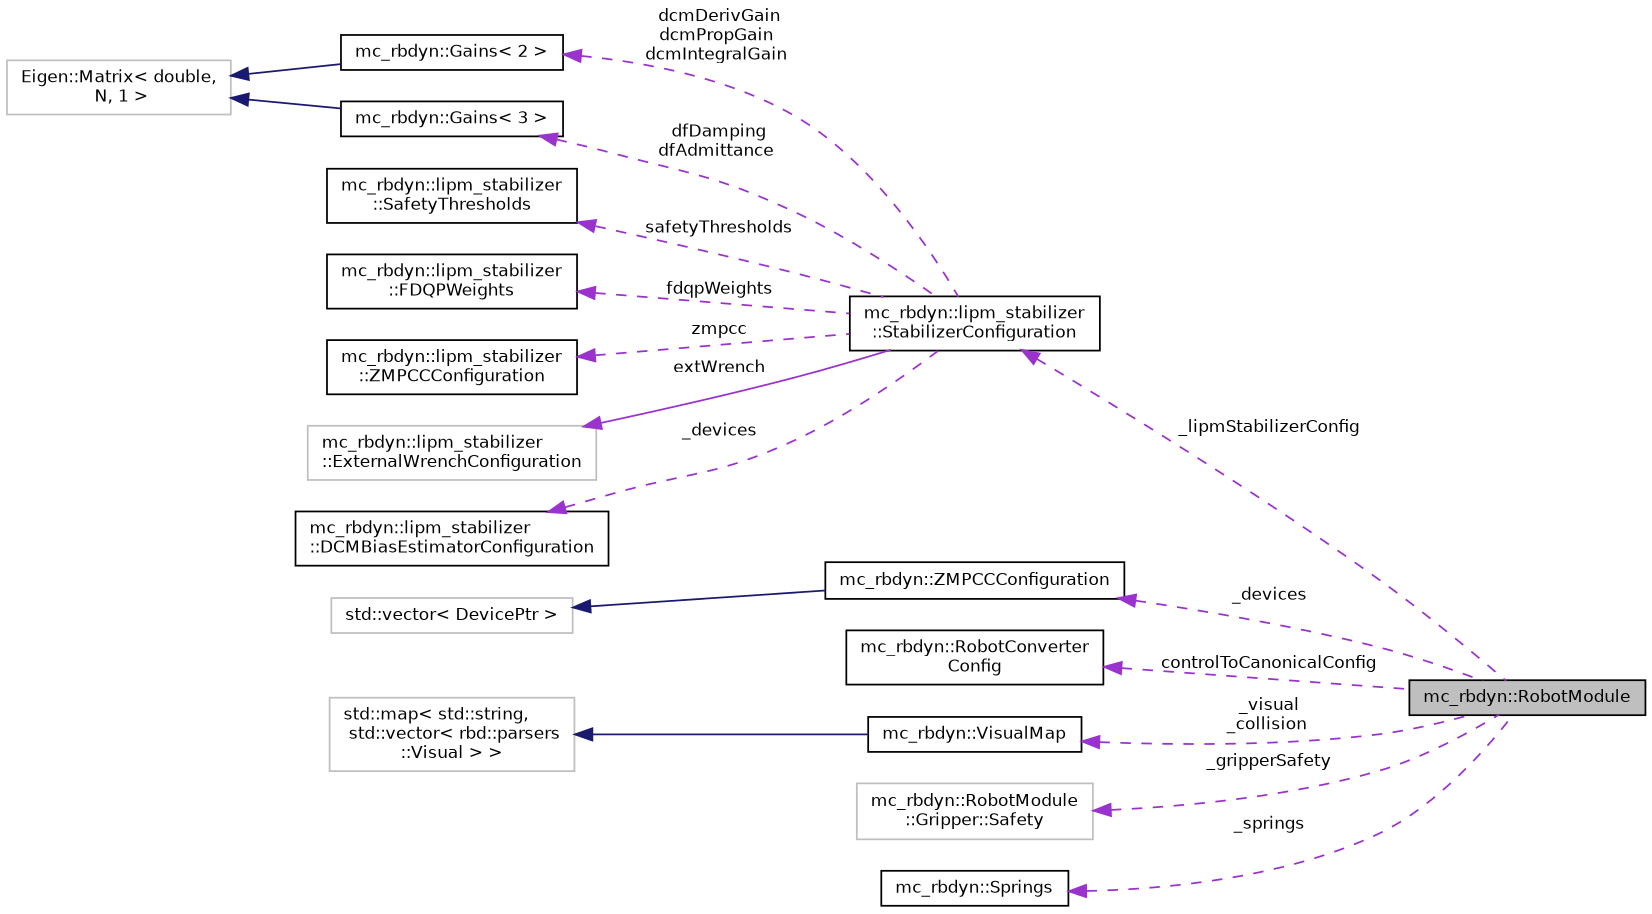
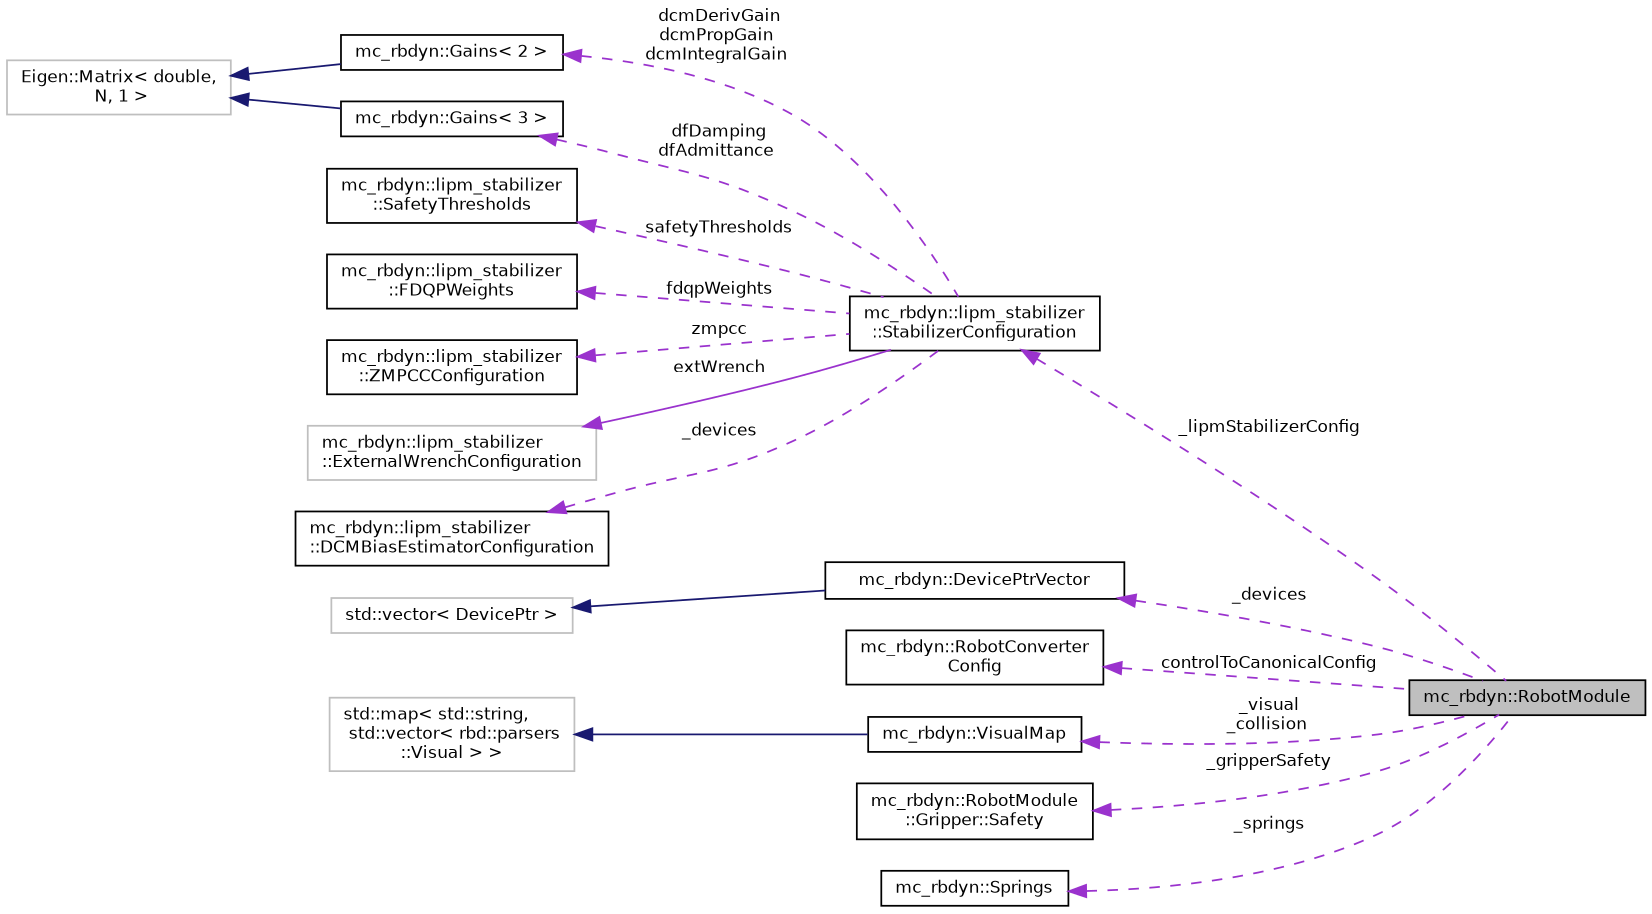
(975, 581) -> (975, 581)
(975, 811) -> (975, 811)
